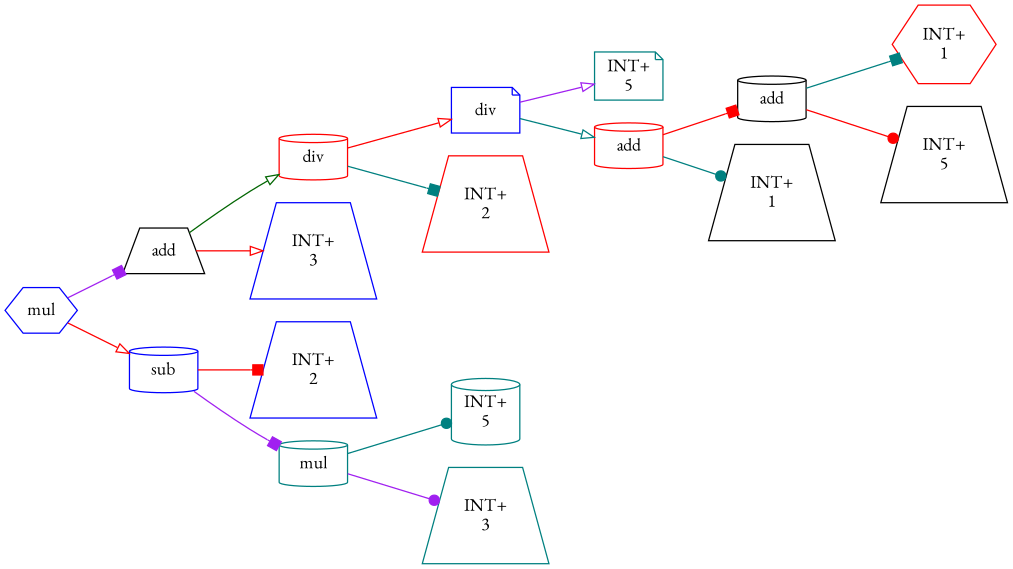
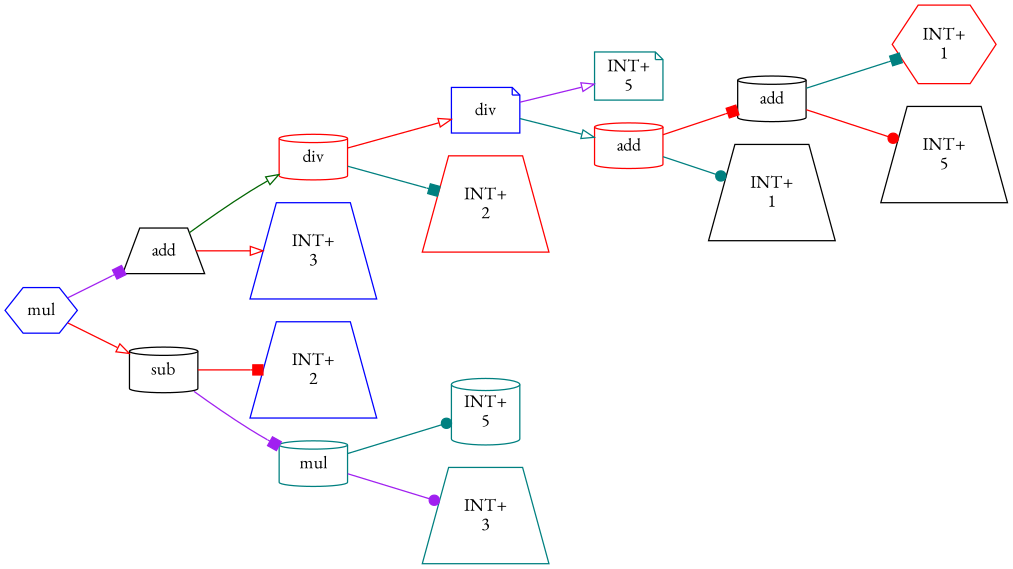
(164, 370) -> (164, 370)
